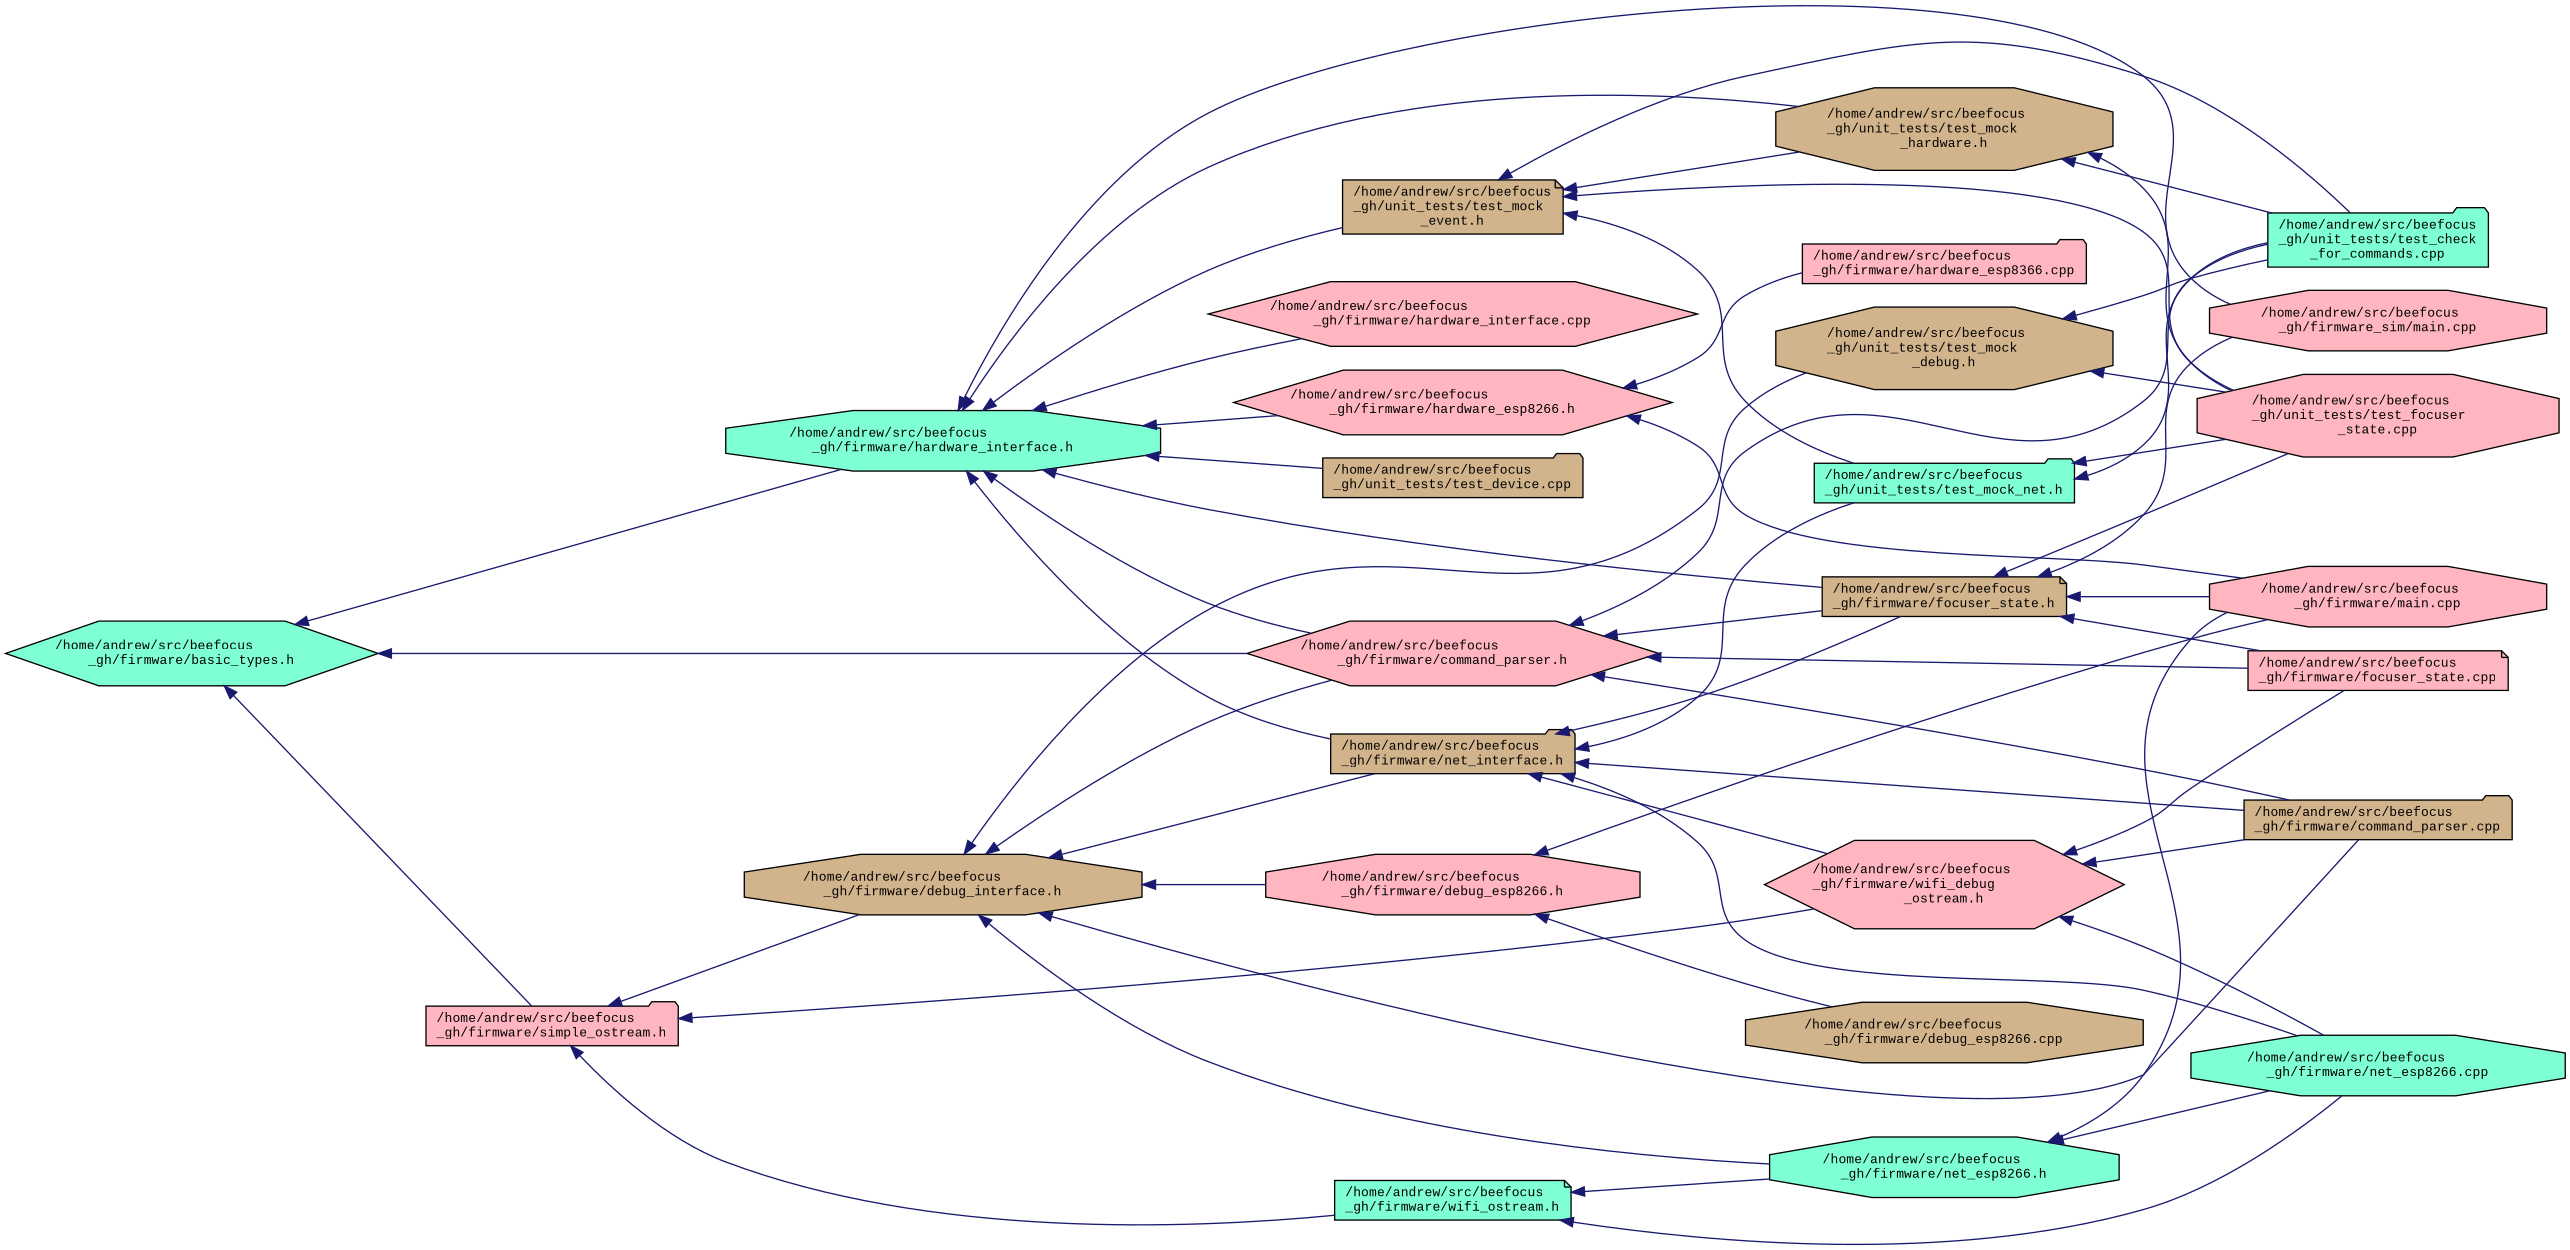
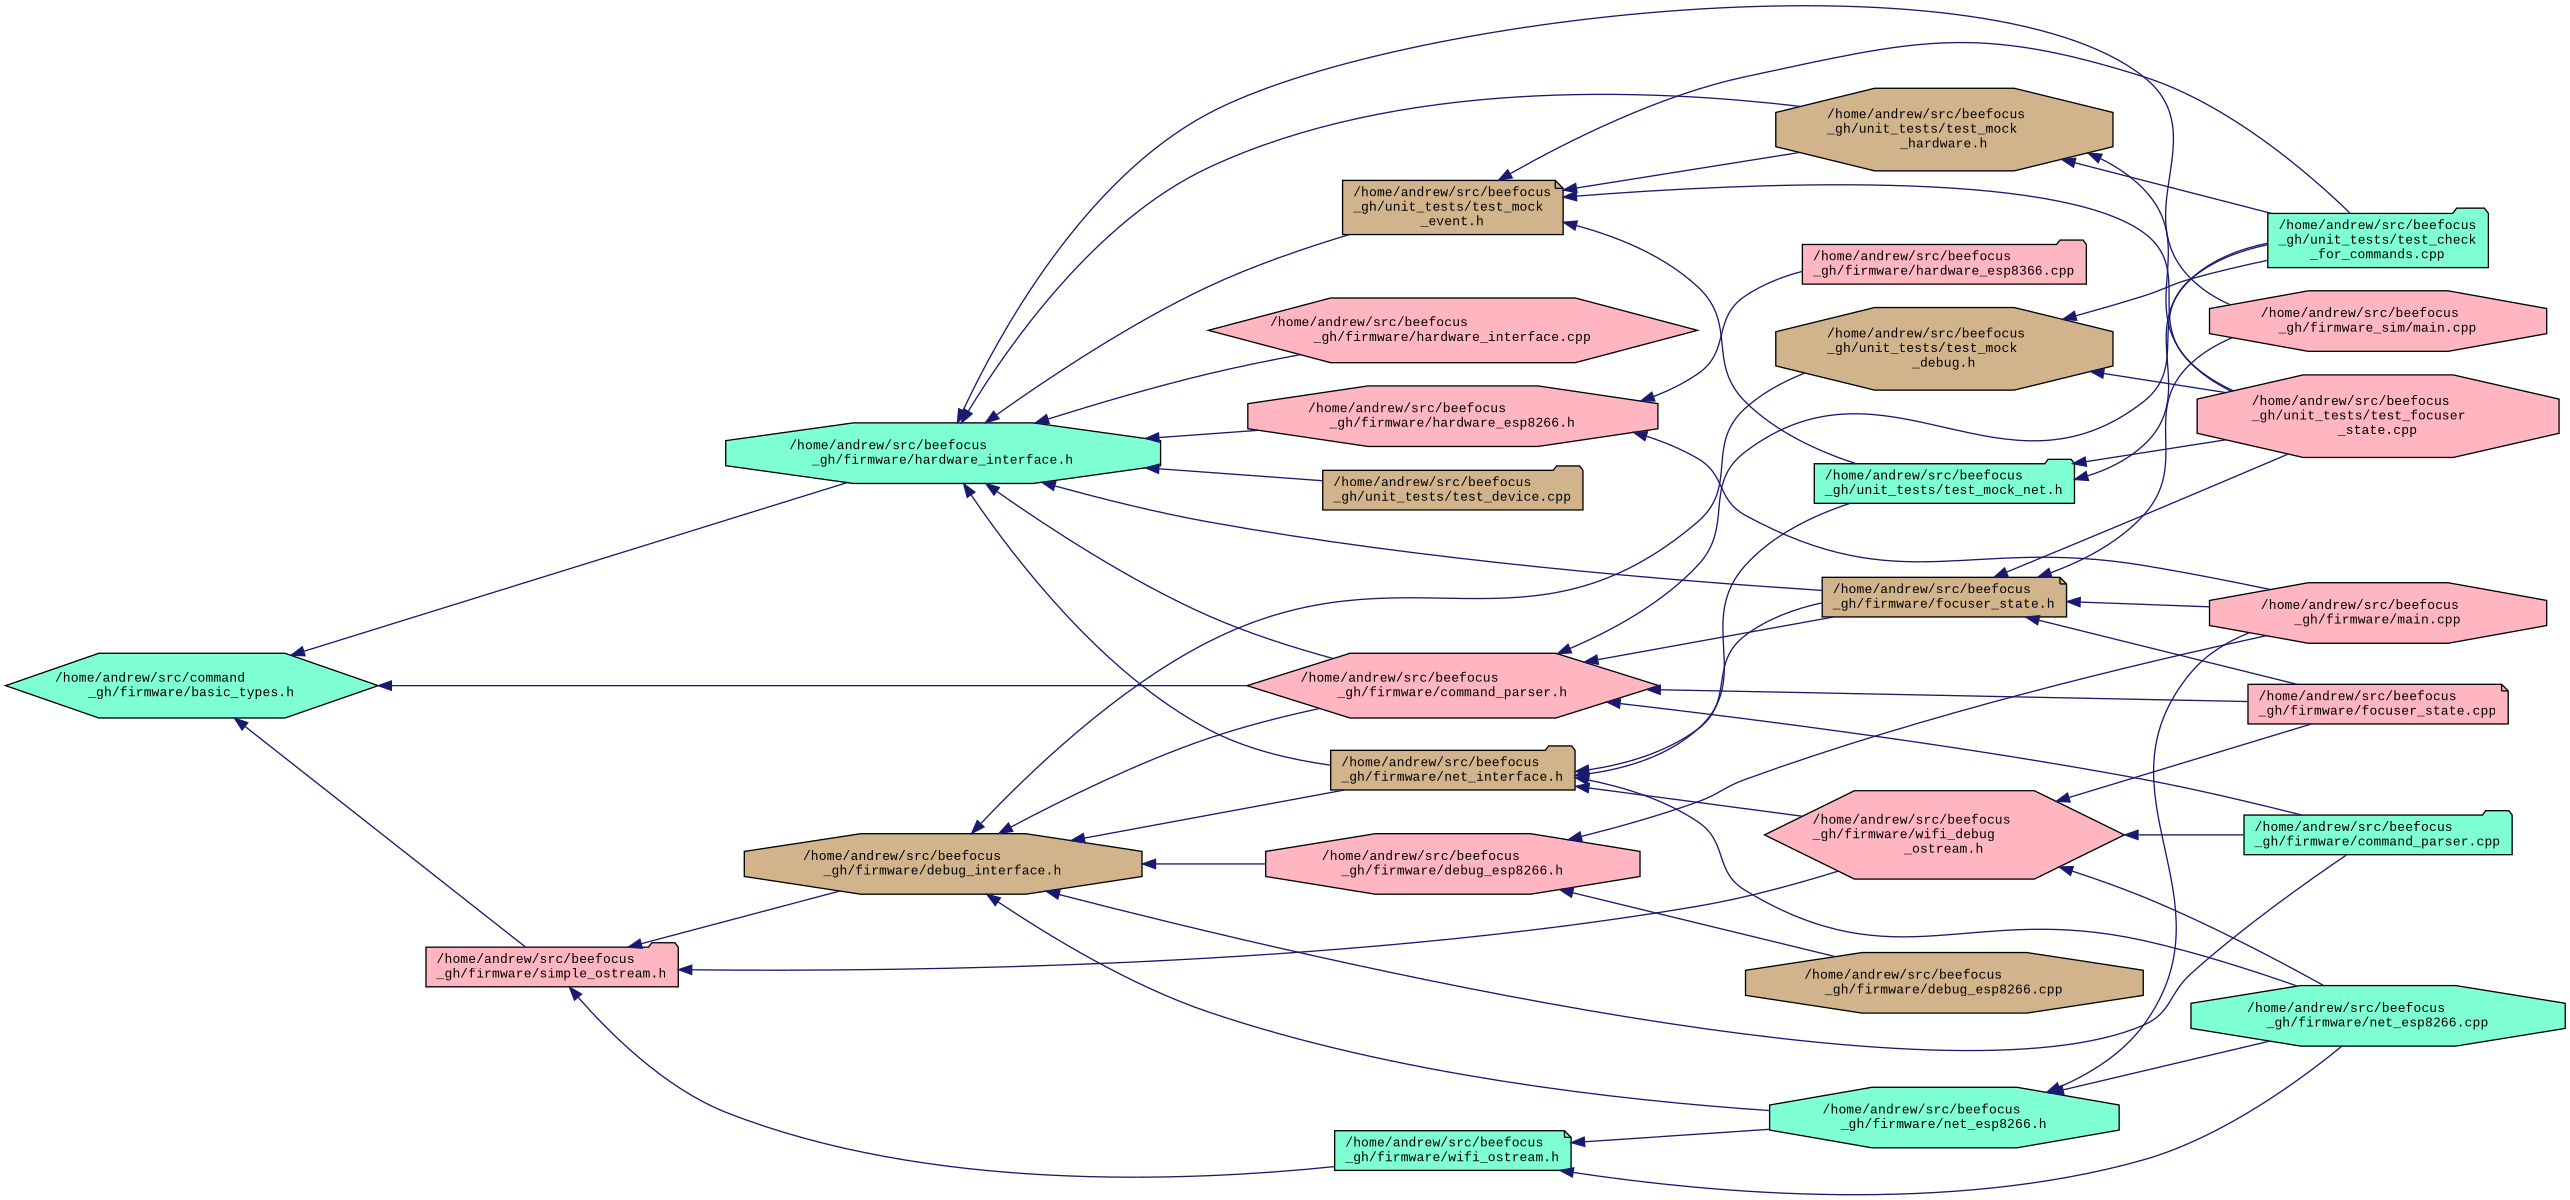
(1453, 402) -> (1453, 416)
(192, 653) -> (192, 686)
(1916, 787) -> none
(2378, 820) -> (2378, 835)
